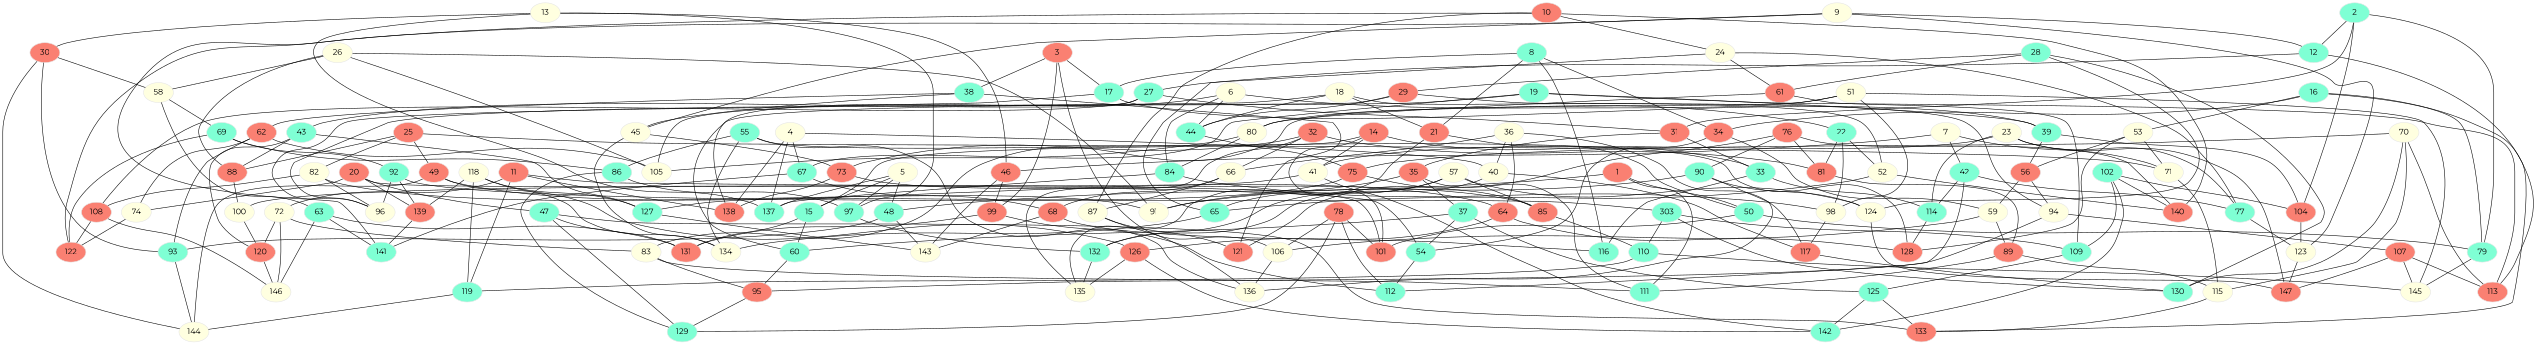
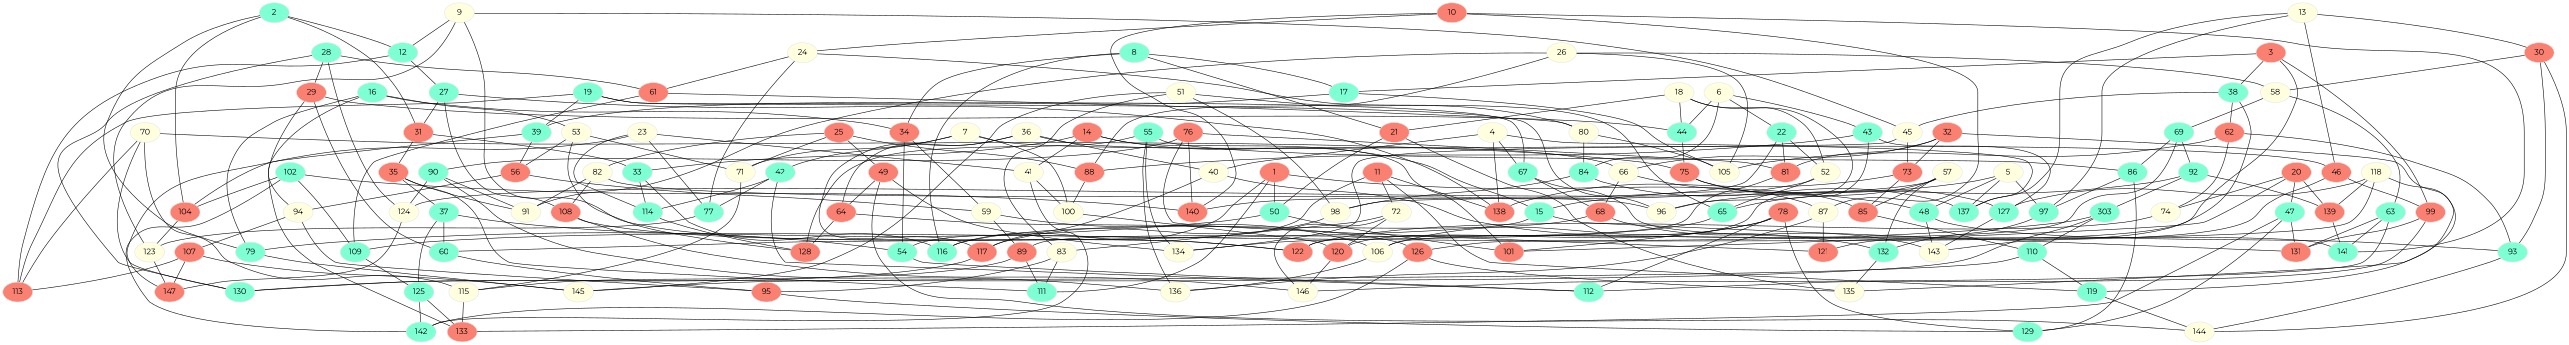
none -> (1033, 154)
none -> (1117, 240)
